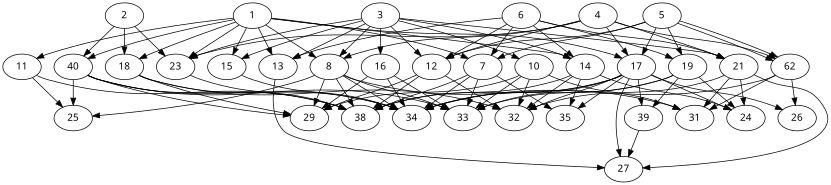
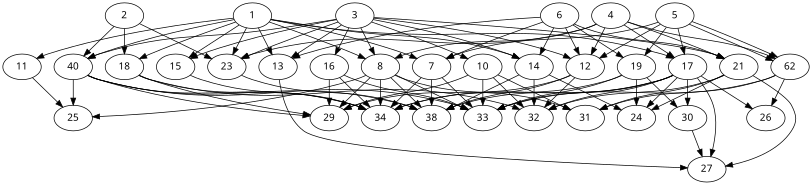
none -> (215, 35)
(126, 93) -> none
(604, 93) -> (640, 93)
(565, 118) -> none
(644, 118) -> (688, 118)
